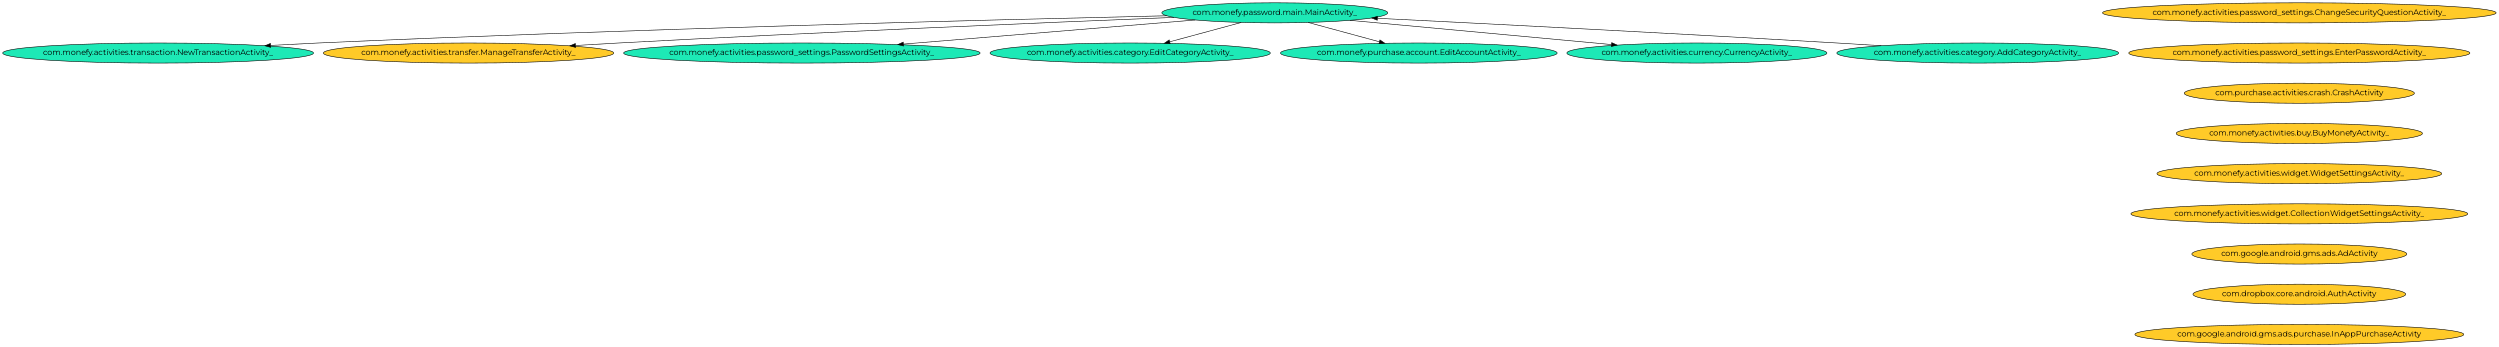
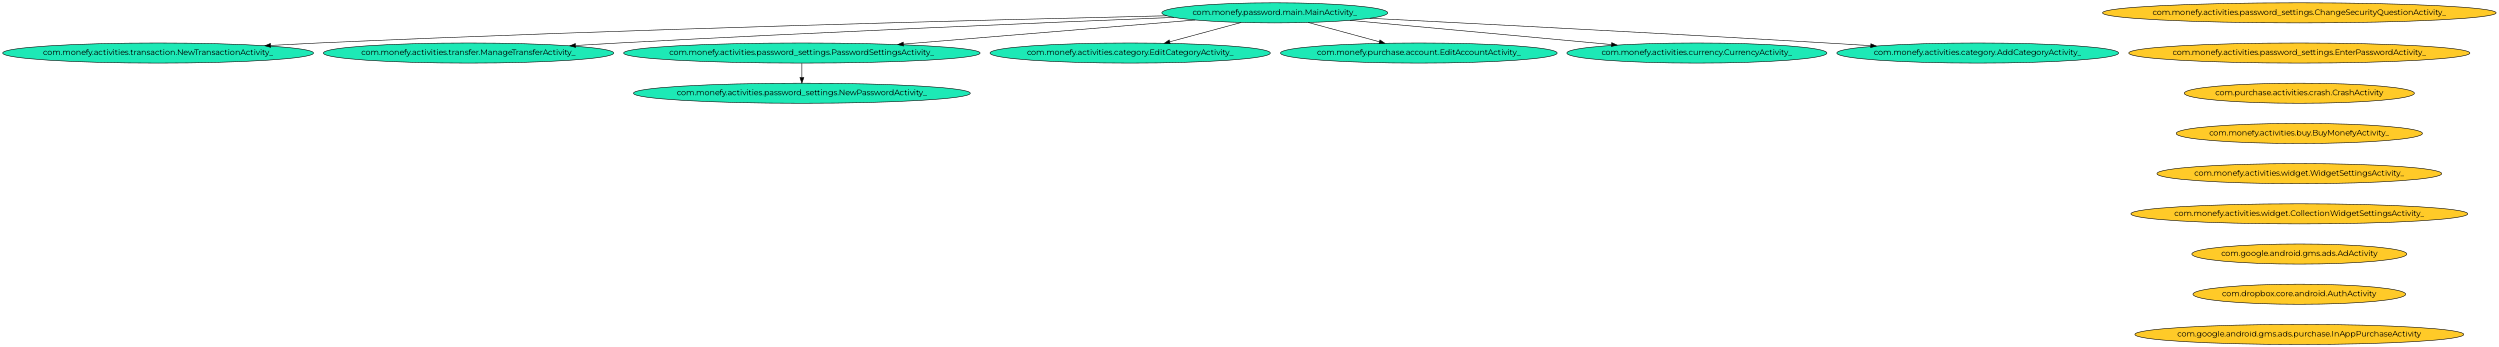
(1629, 31) -> (1620, 31)
(469, 53) -> (469, 53)
none -> (802, 93)
